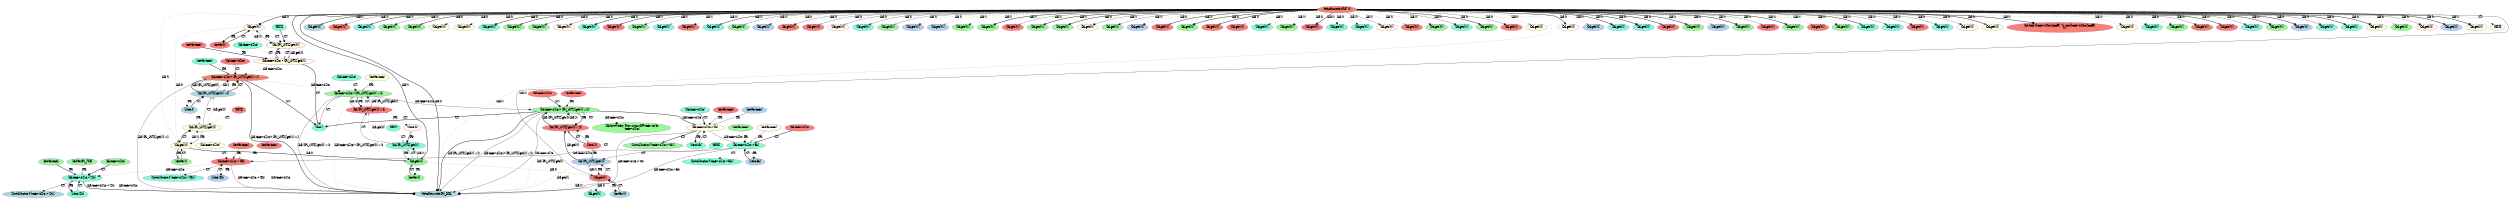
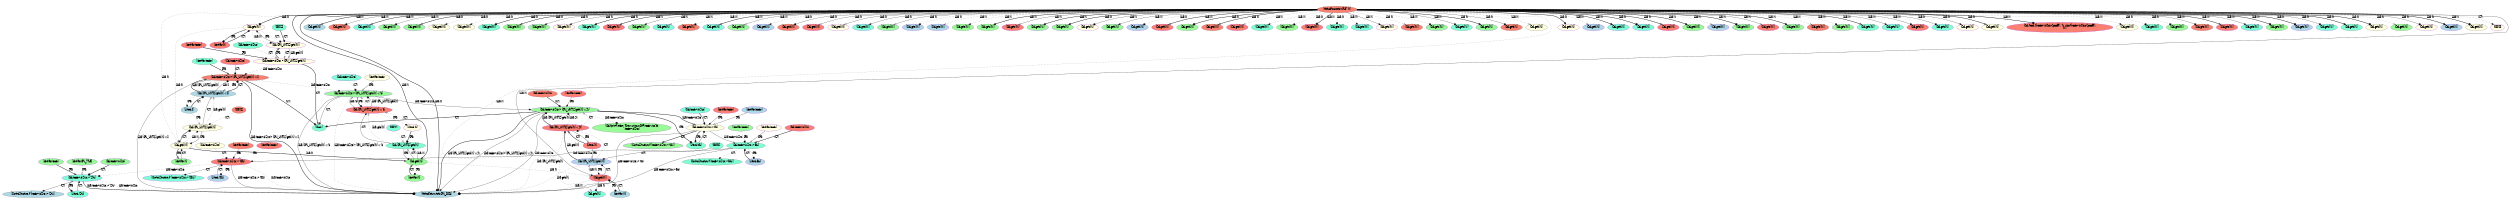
(582, 119) -> (649, 116)
